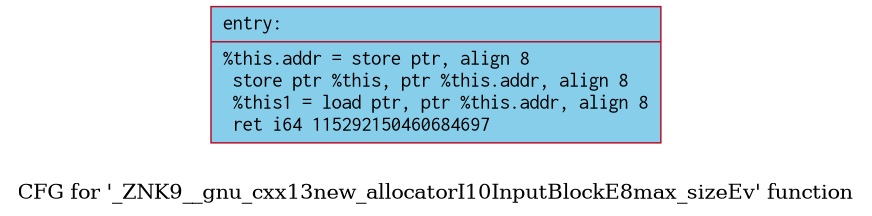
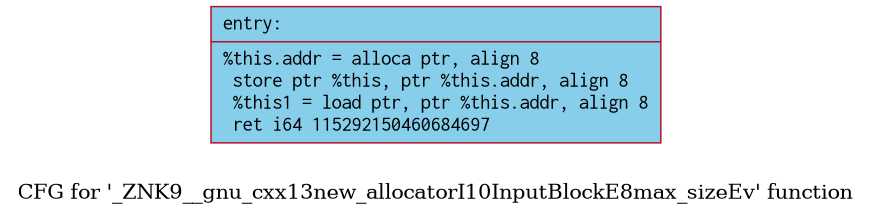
(377, 59) -> (382, 59)
